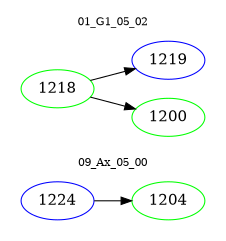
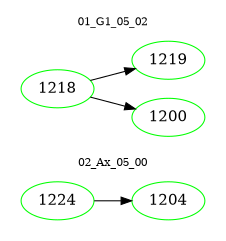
(168, 60) -> (168, 60)
(113, 163) -> (113, 163)
(58, 201) -> (58, 201)
